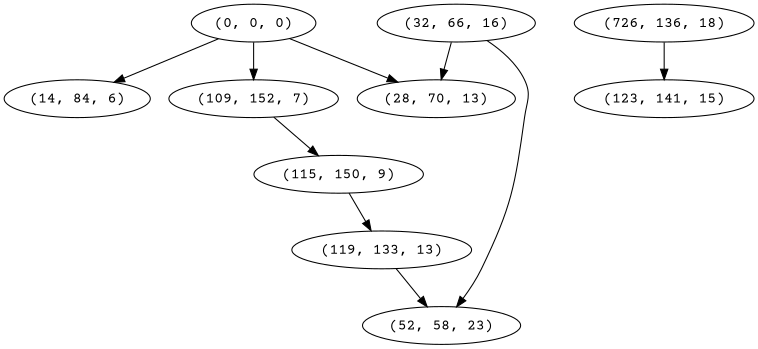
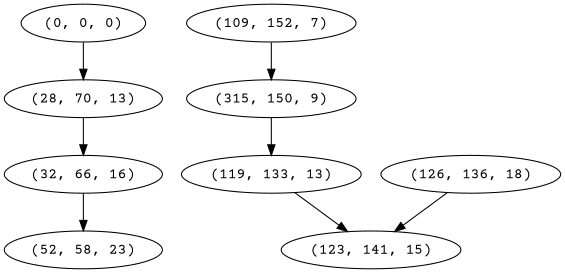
(664, 23) -> (471, 174)
(254, 56) -> none
(448, 56) -> (83, 131)
(77, 99) -> none
(339, 174) -> (271, 99)
(408, 284) -> (317, 209)
